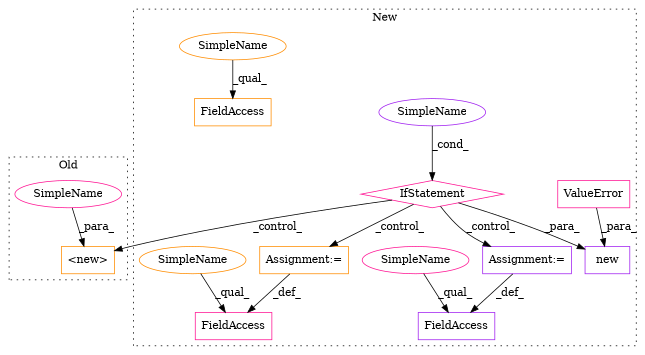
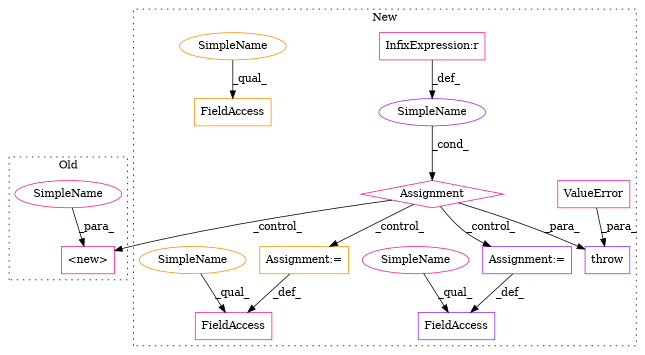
none -> (432, 46)
(432, 194) -> (432, 194)
(88, 260) -> (88, 260)
(607, 260) -> (607, 260)
